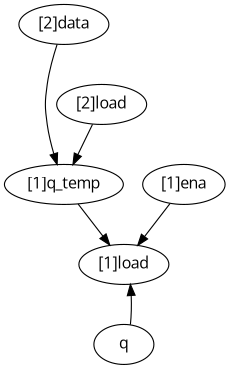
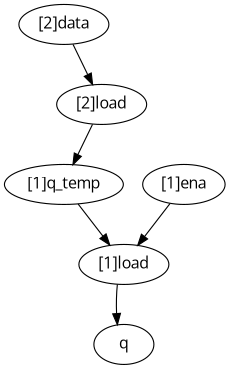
(46, 99) -> (80, 60)
(131, 310) -> (116, 299)
